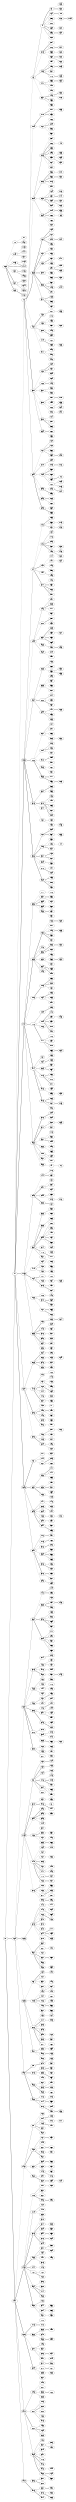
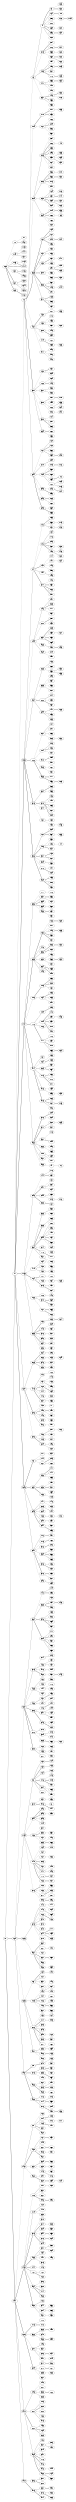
(52, 364) -> none
(52, 1137) -> none
(29, 1820) -> none
